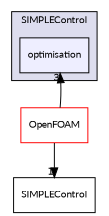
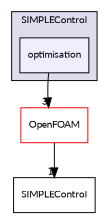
(61, 95) -> (48, 87)
